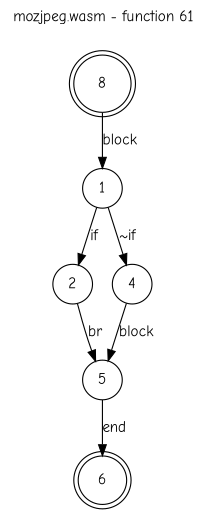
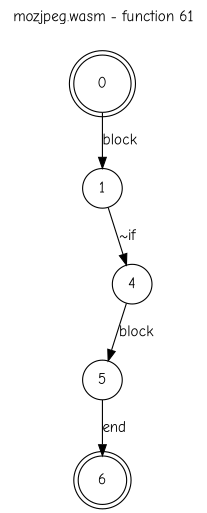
(102, 84) -> (102, 84)
(73, 284) -> none
